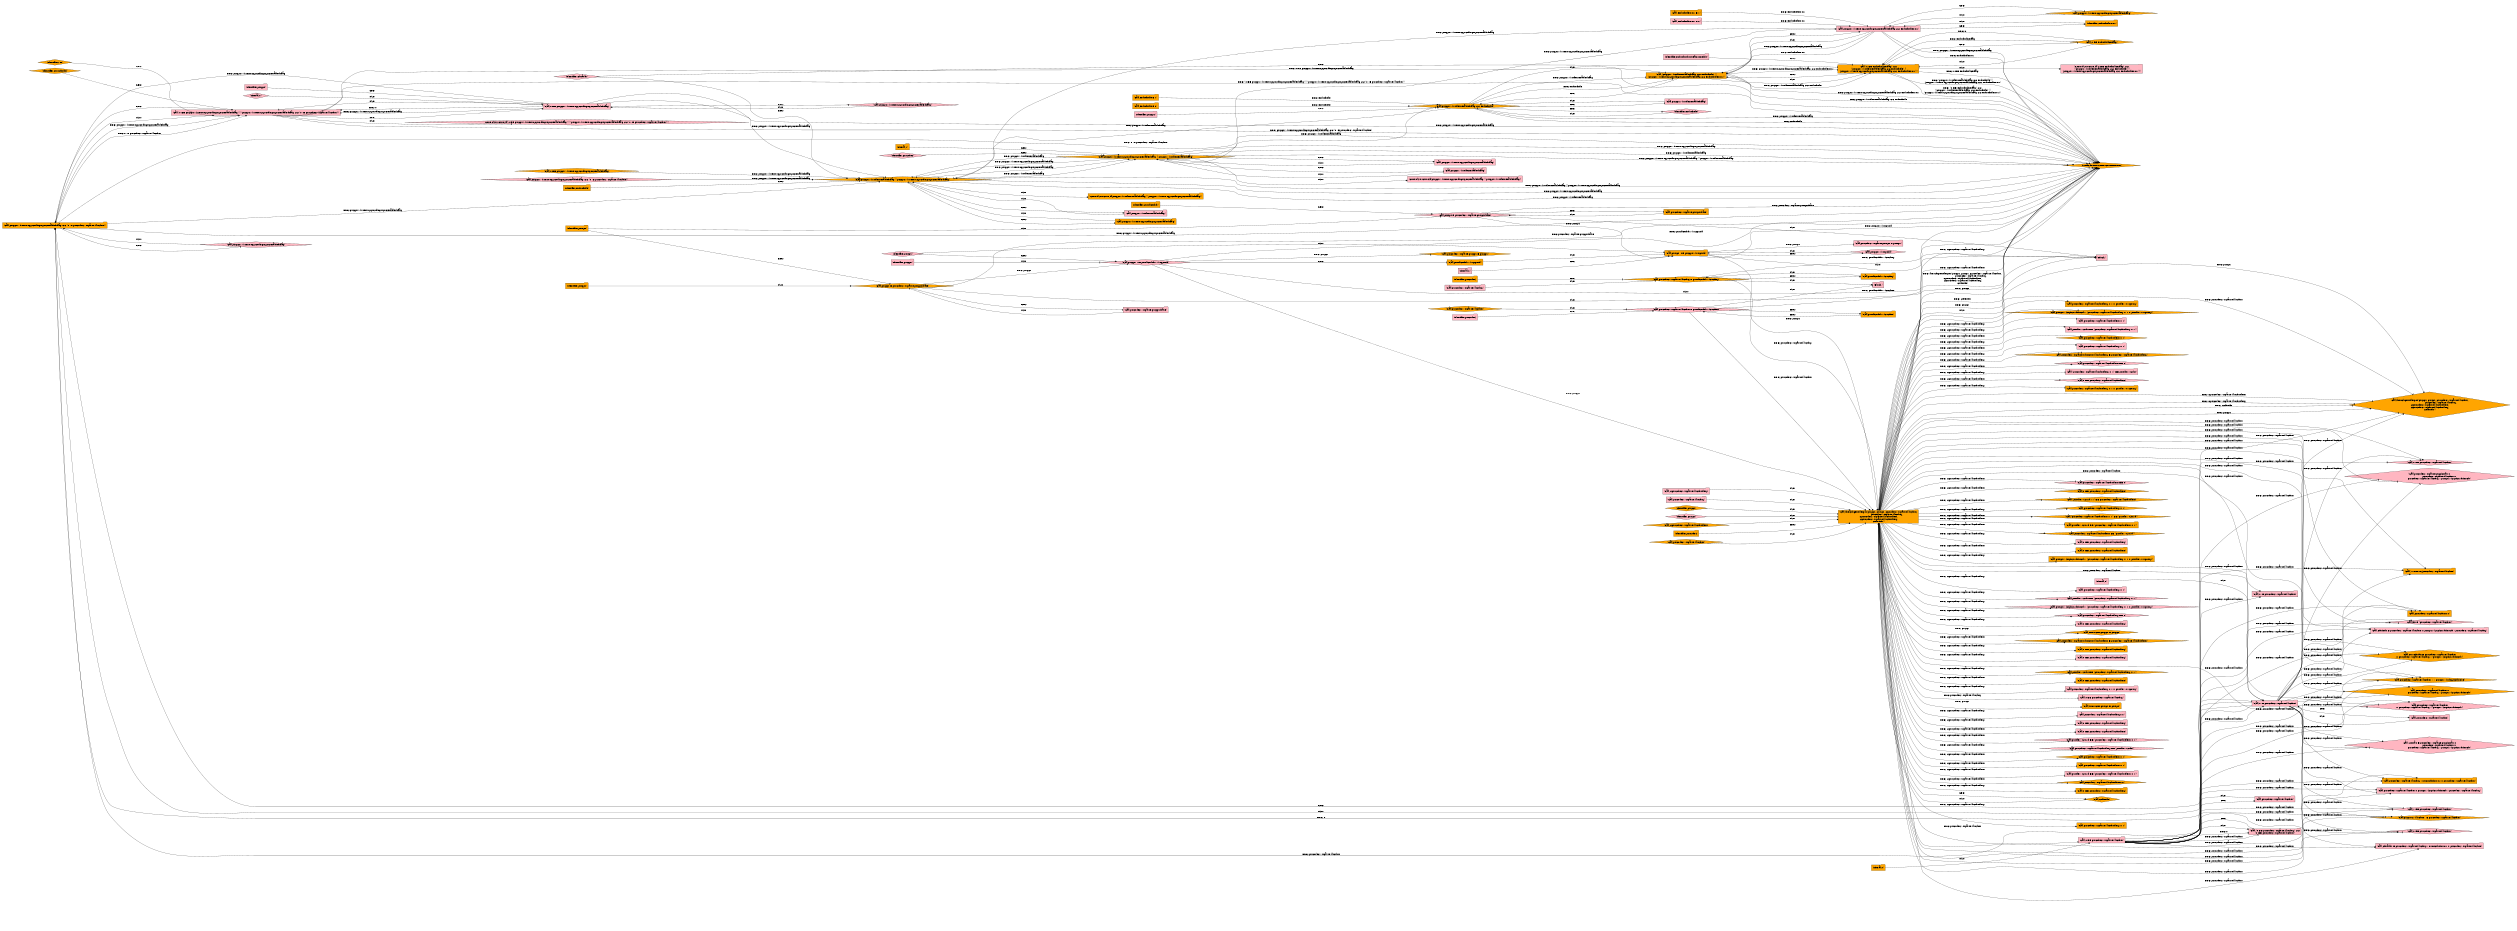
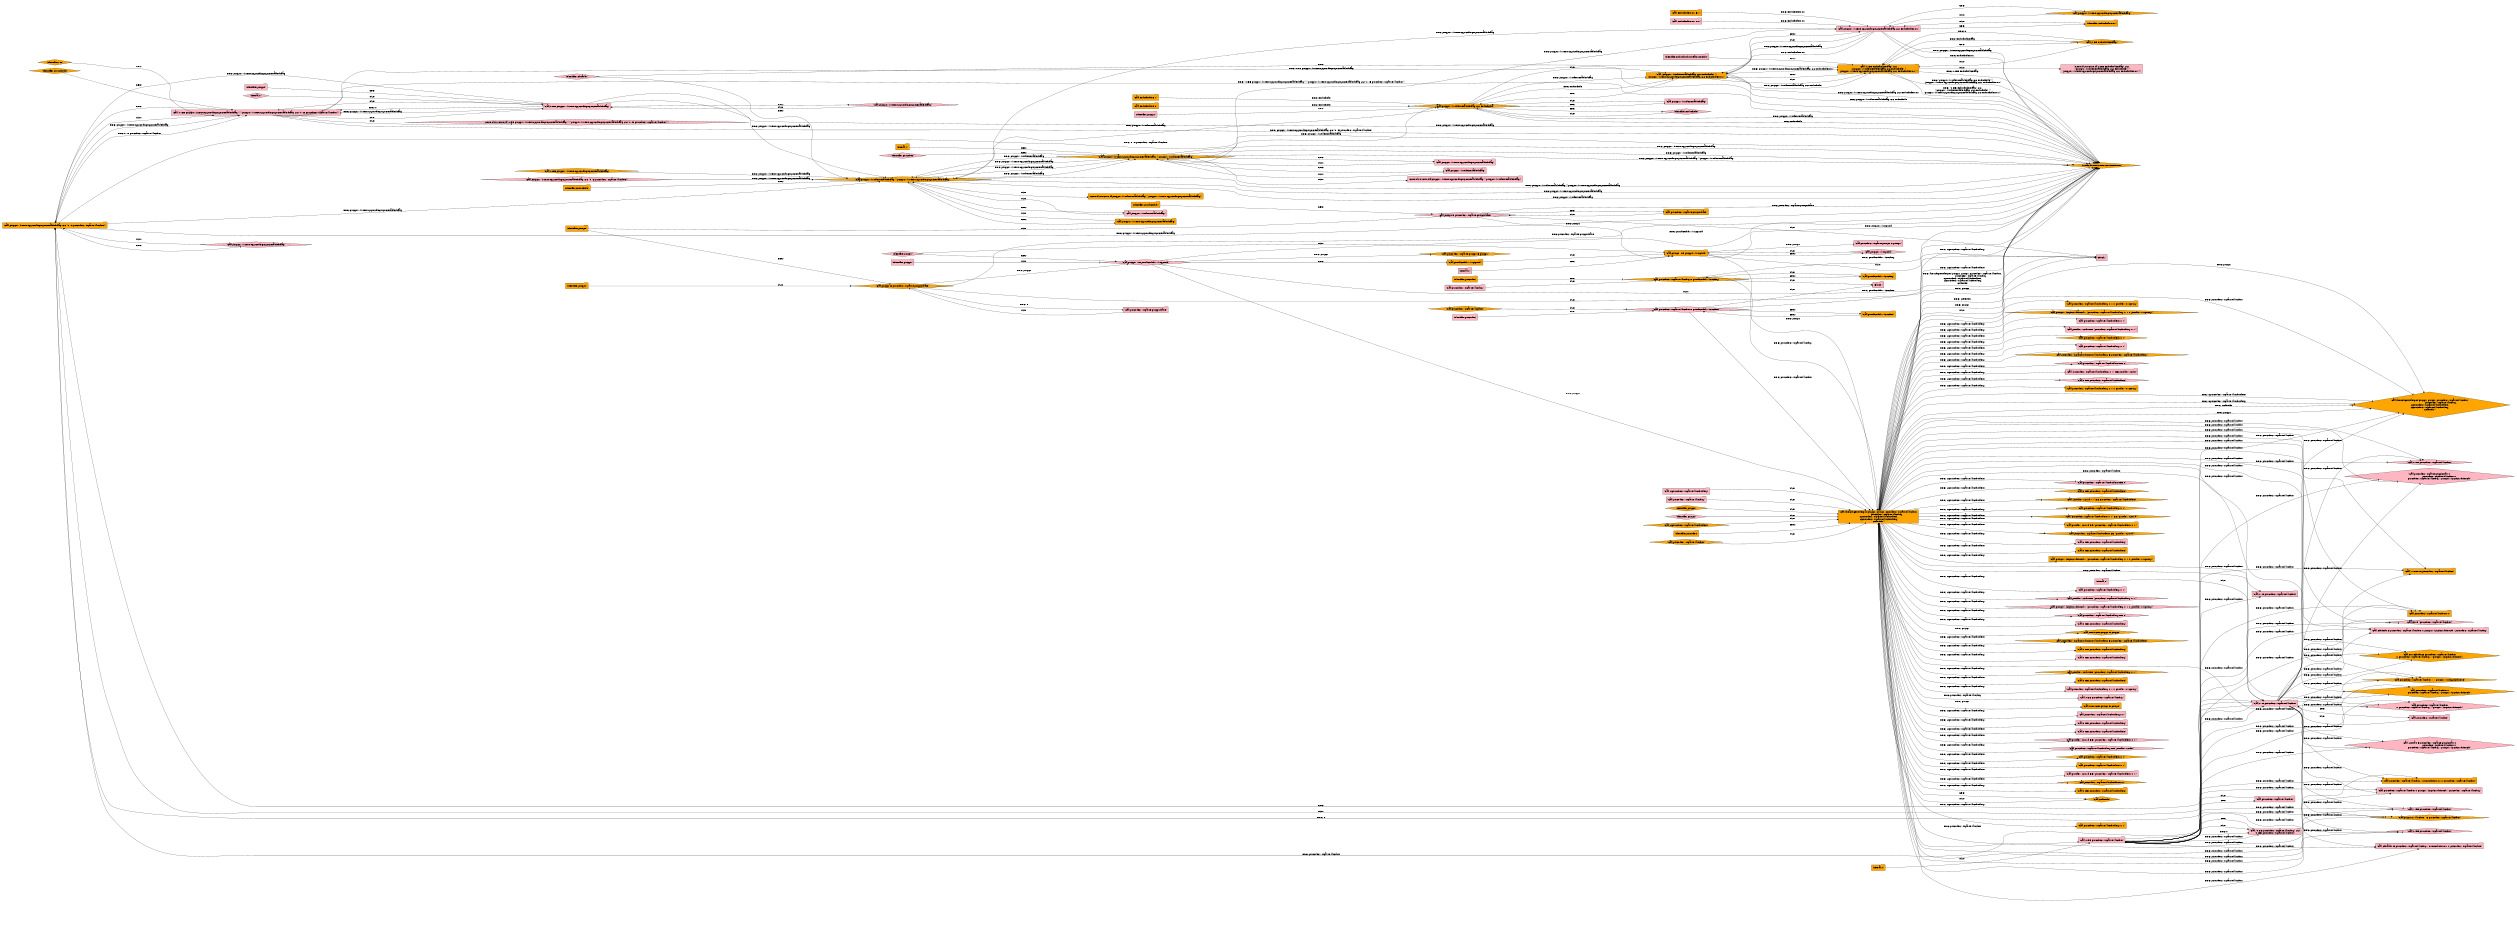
(1024, 304) -> (1024, 304)
